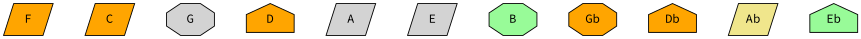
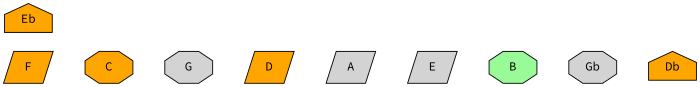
(110, 19) -> (109, 67)
(270, 19) -> (269, 67)
(593, 19) -> (593, 67)
(753, 19) -> none
(834, 19) -> (28, 19)
